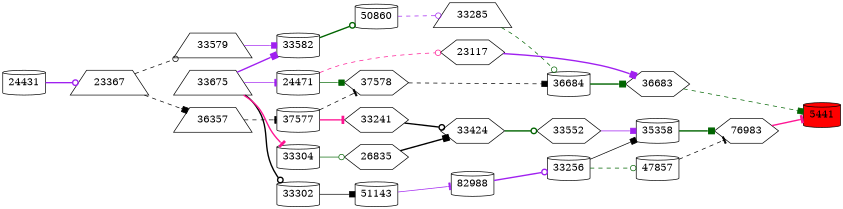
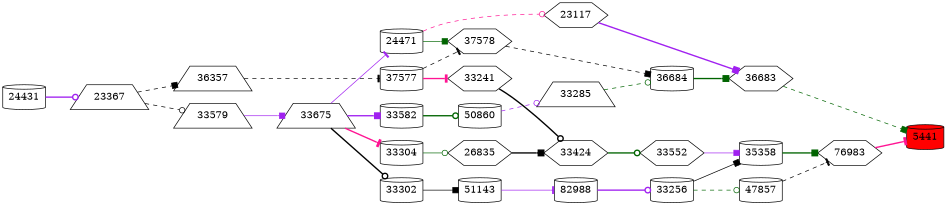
(257, 45) -> (261, 116)
